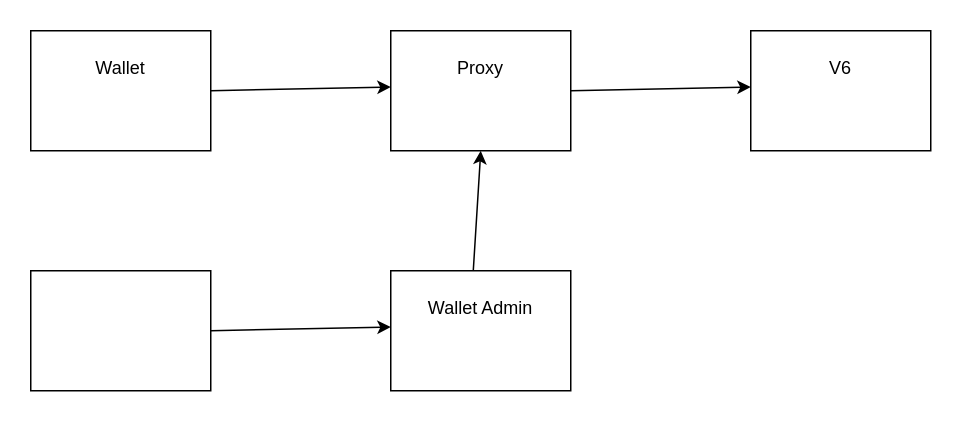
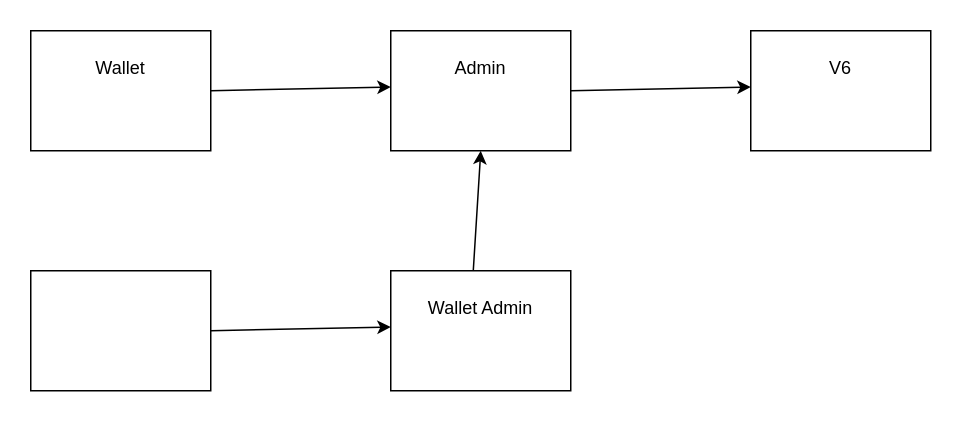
(481, 68) -> (481, 68)
